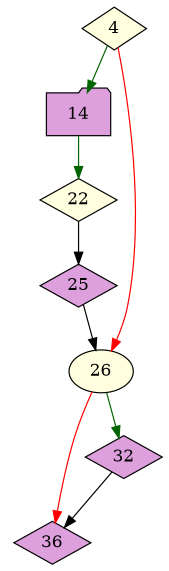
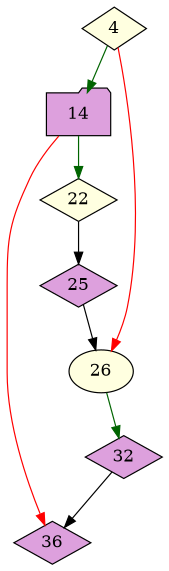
(71, 450) -> (7, 321)
